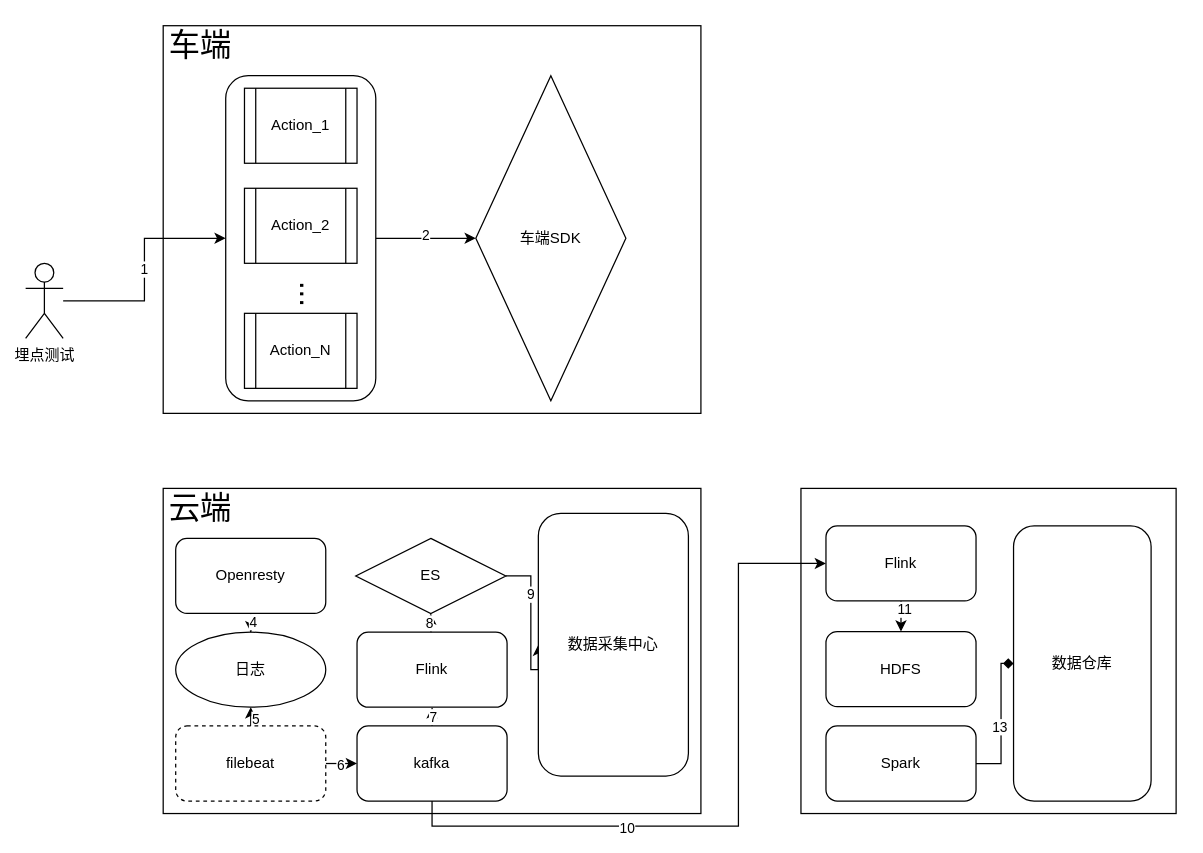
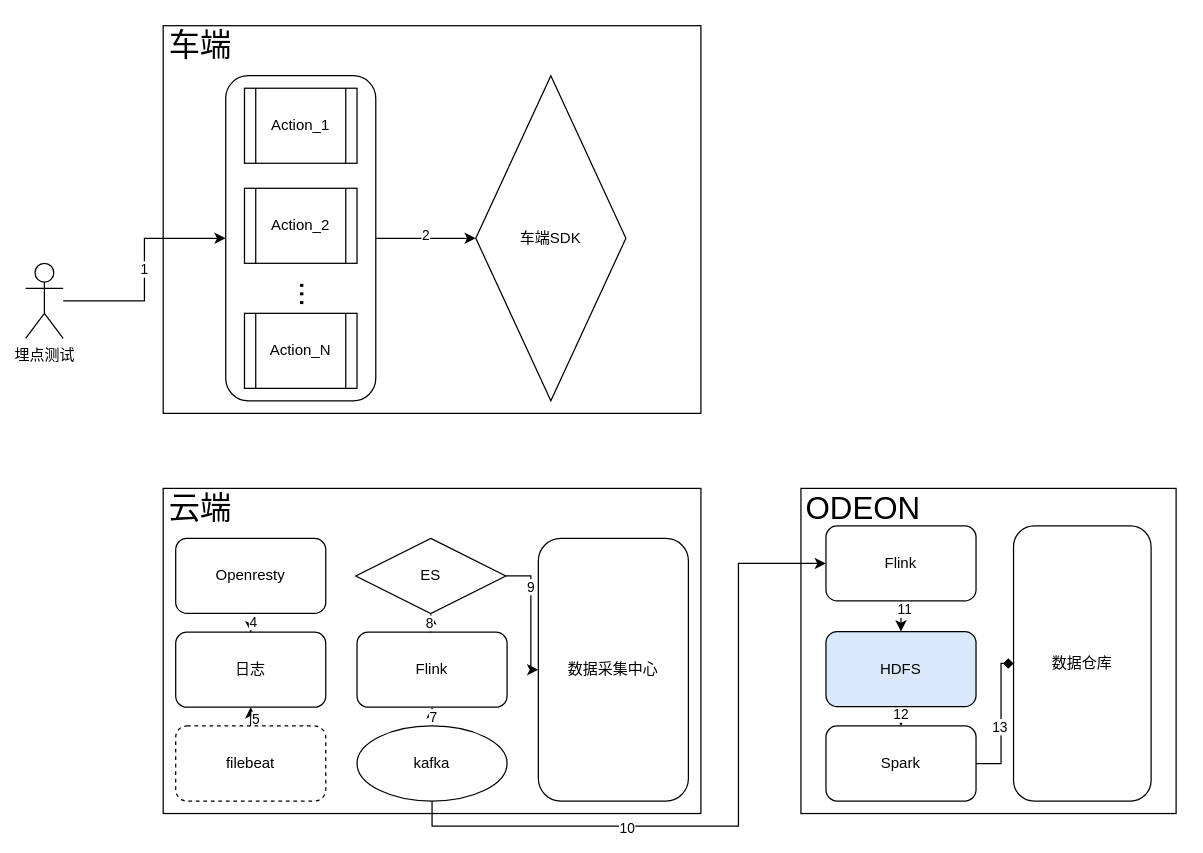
none -> (863, 507)
(613, 644) -> (613, 669)
(251, 669) -> (251, 669)
(901, 669) -> (901, 669)
none -> (901, 712)
(337, 763) -> none
(432, 763) -> (432, 763)
